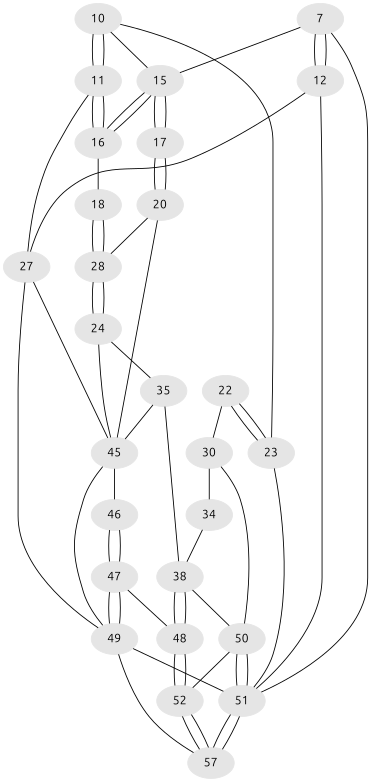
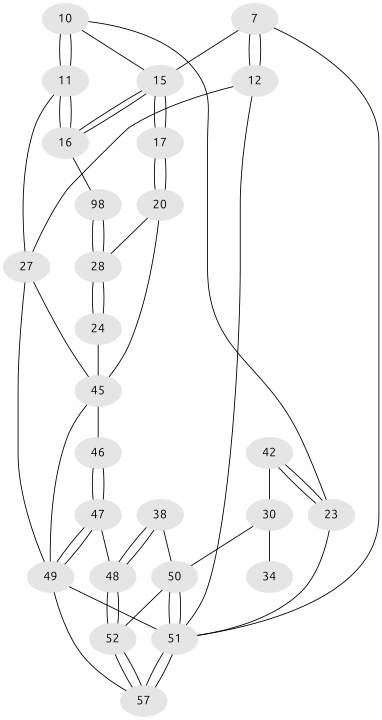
(98, 205) -> (98, 205)
(164, 391) -> none
(226, 391) -> (270, 453)
(195, 546) -> none
